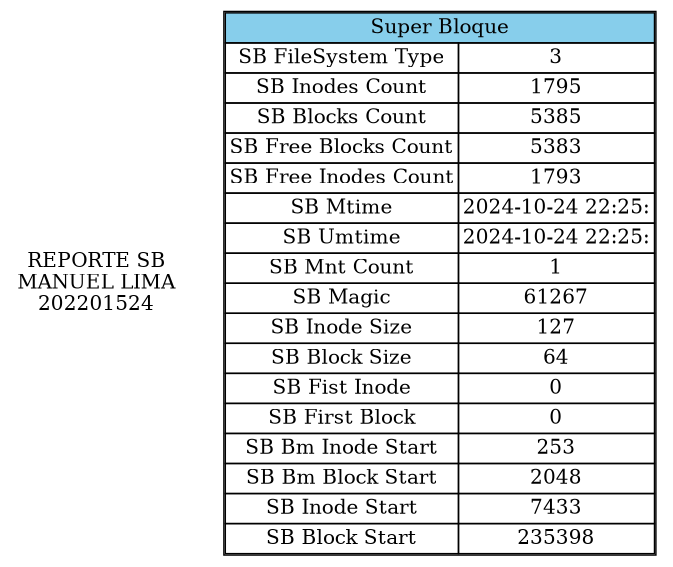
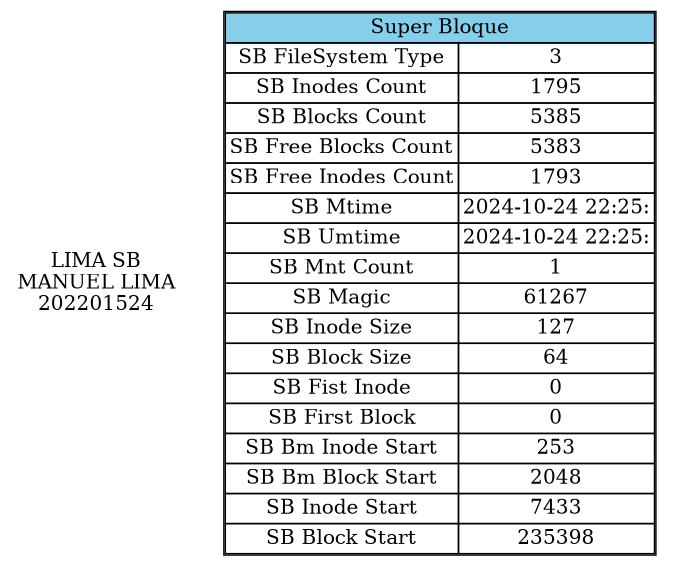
(97, 283) -> (97, 283)
